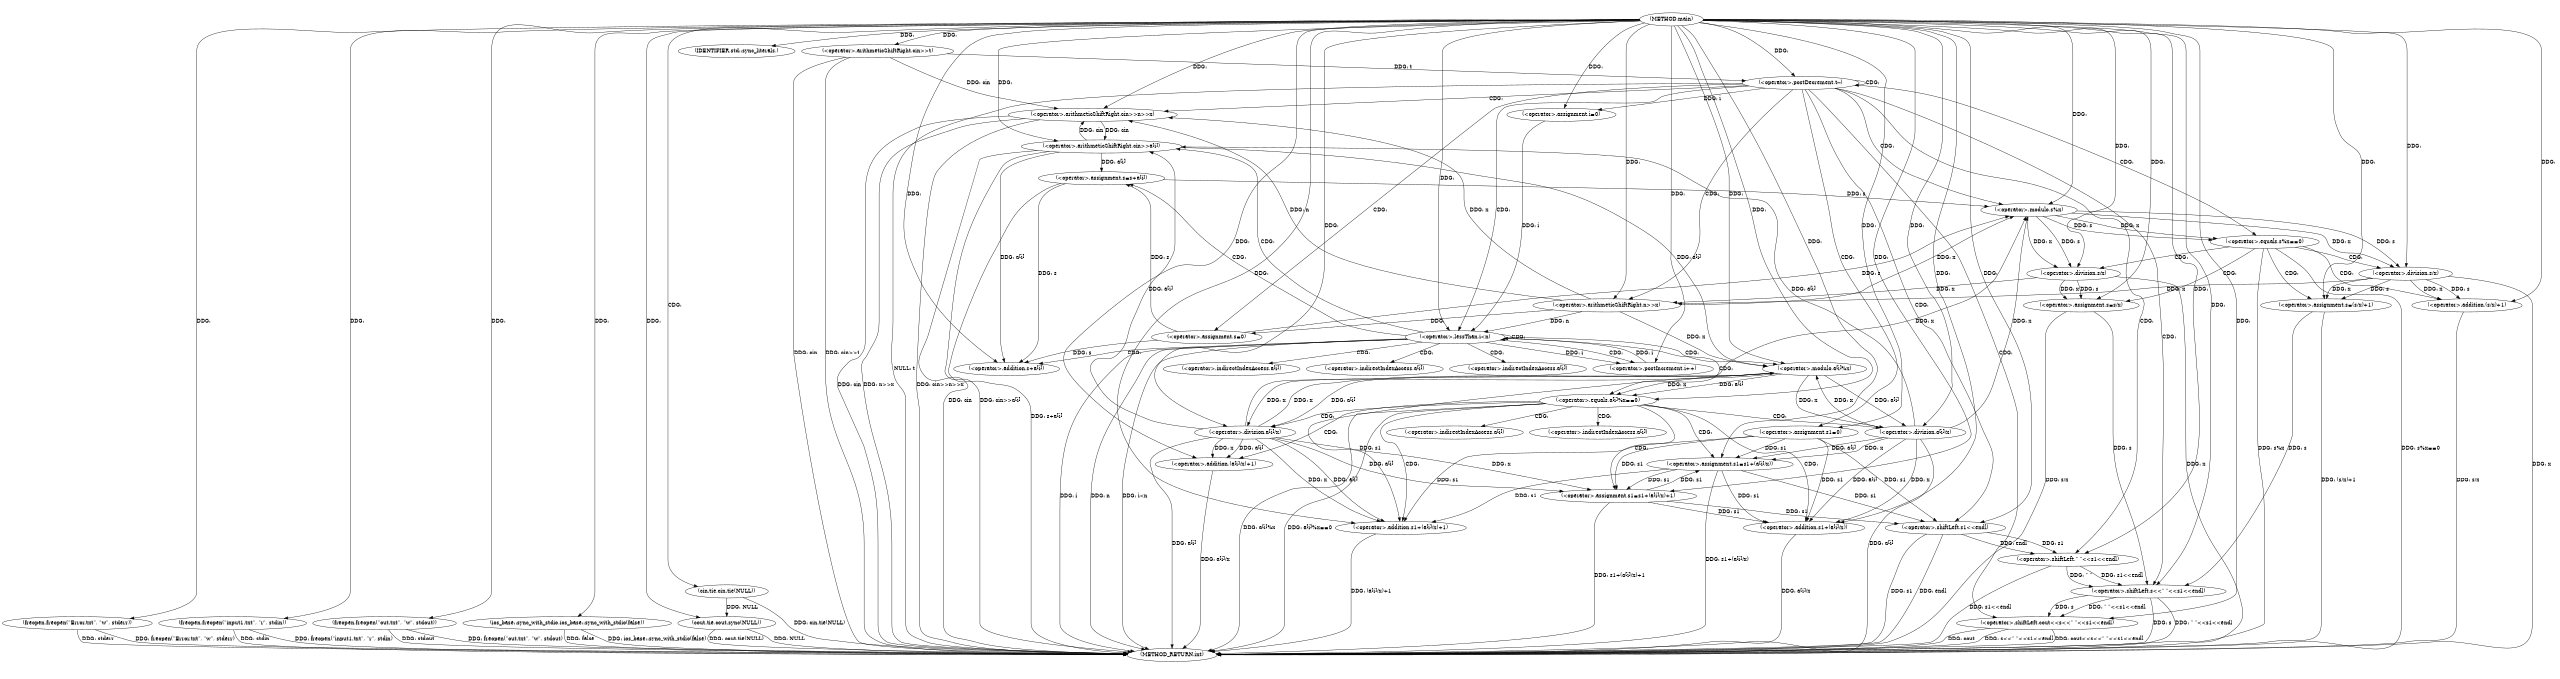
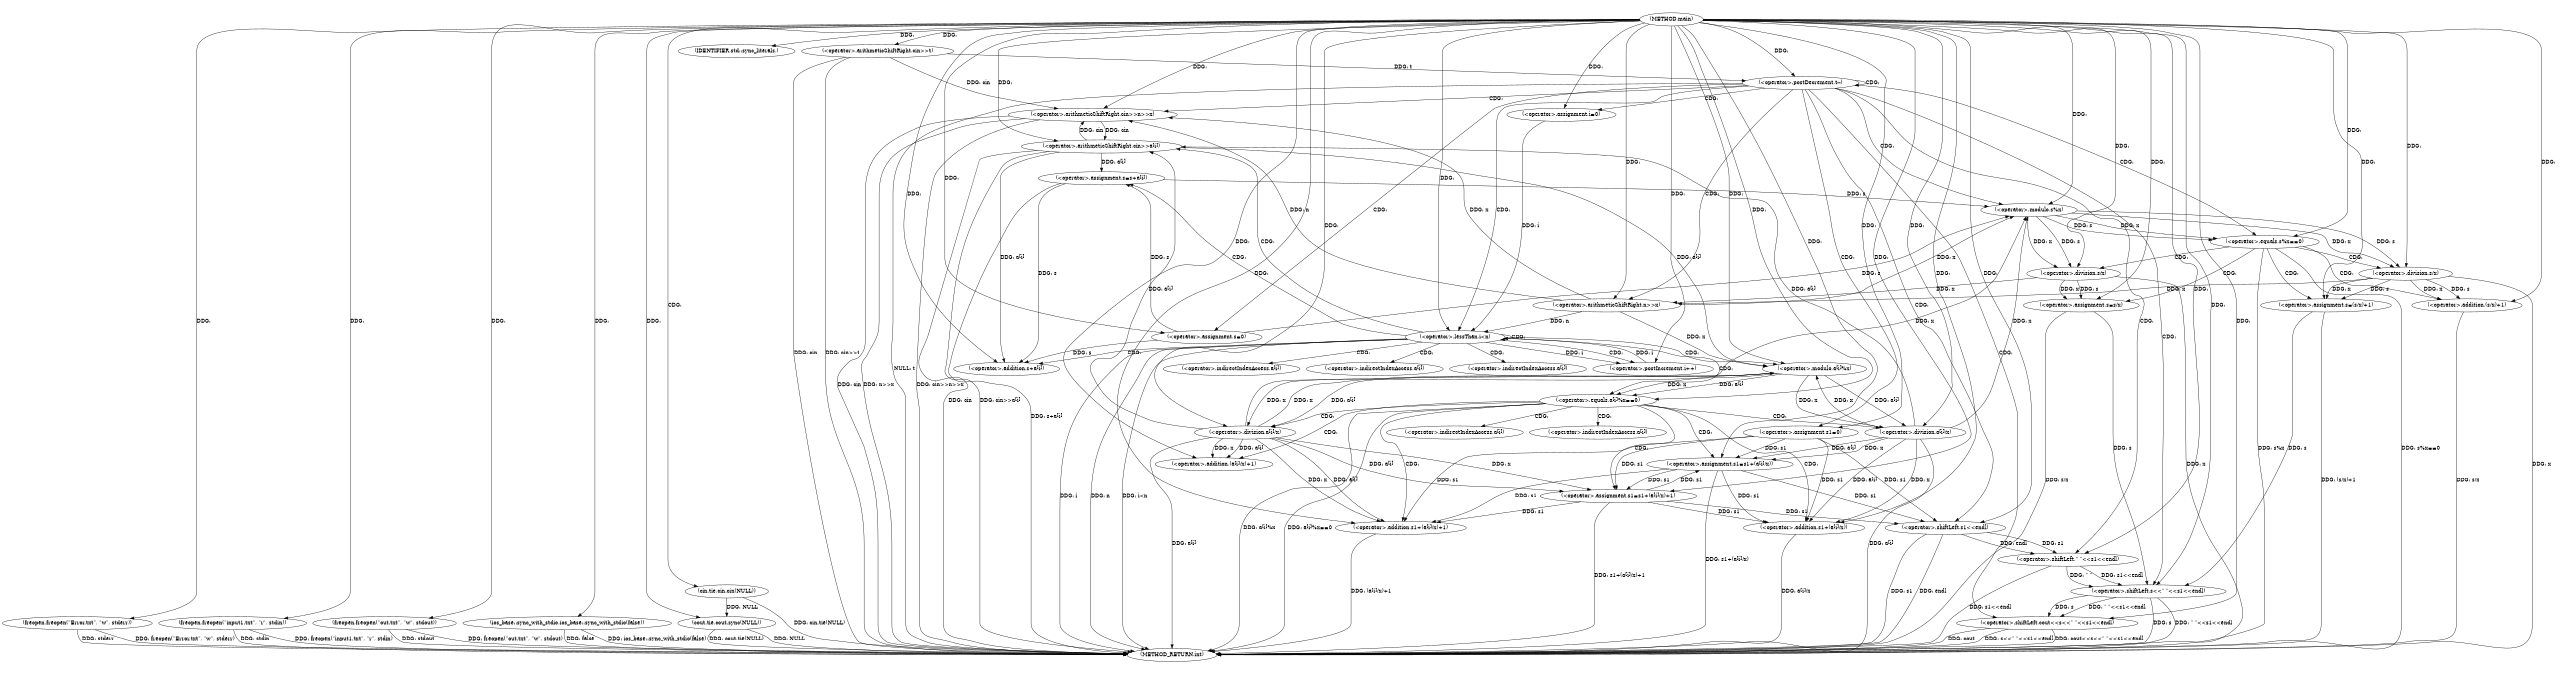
none -> (2348, 50)
(1712, 99) -> (1712, 99)
(1404, 321) -> (1079, 33)
(1467, 400) -> (1511, 512)
(1201, 561) -> none
(727, 591) -> (727, 591)
